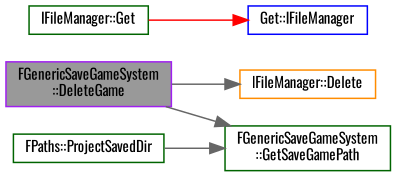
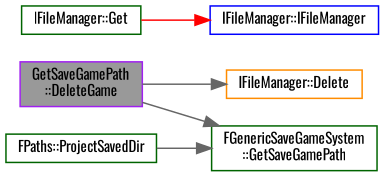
(308, 20) -> (294, 20)
(89, 84) -> (81, 84)
